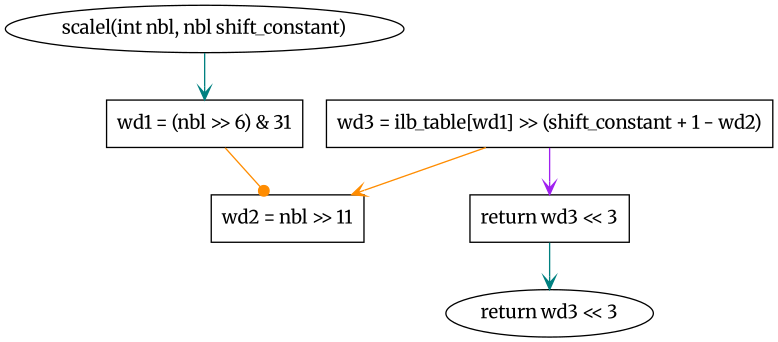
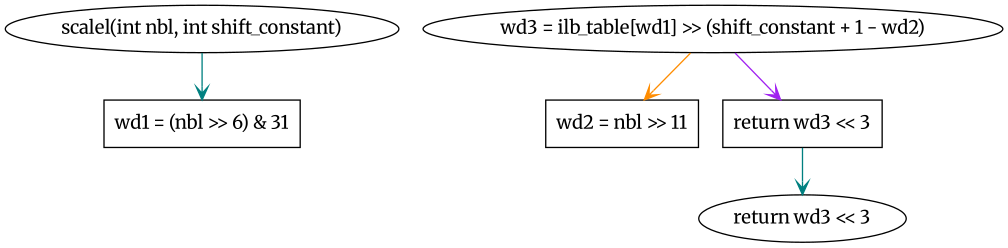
(205, 29) -> (202, 29)
(550, 124) -> (713, 29)
(243, 167) -> none
